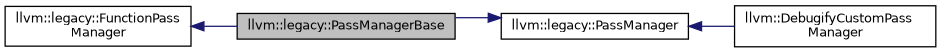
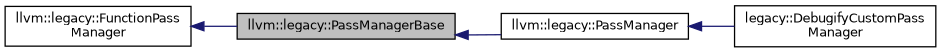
(472, 18) -> (485, 35)
(835, 26) -> (835, 26)
